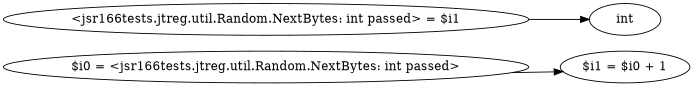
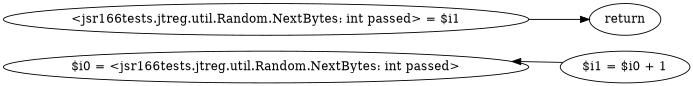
(625, 19) -> (625, 19)
(533, 72) -> (542, 62)
